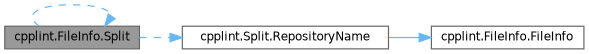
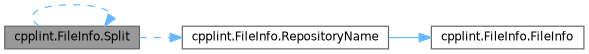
(285, 38) -> (285, 38)
